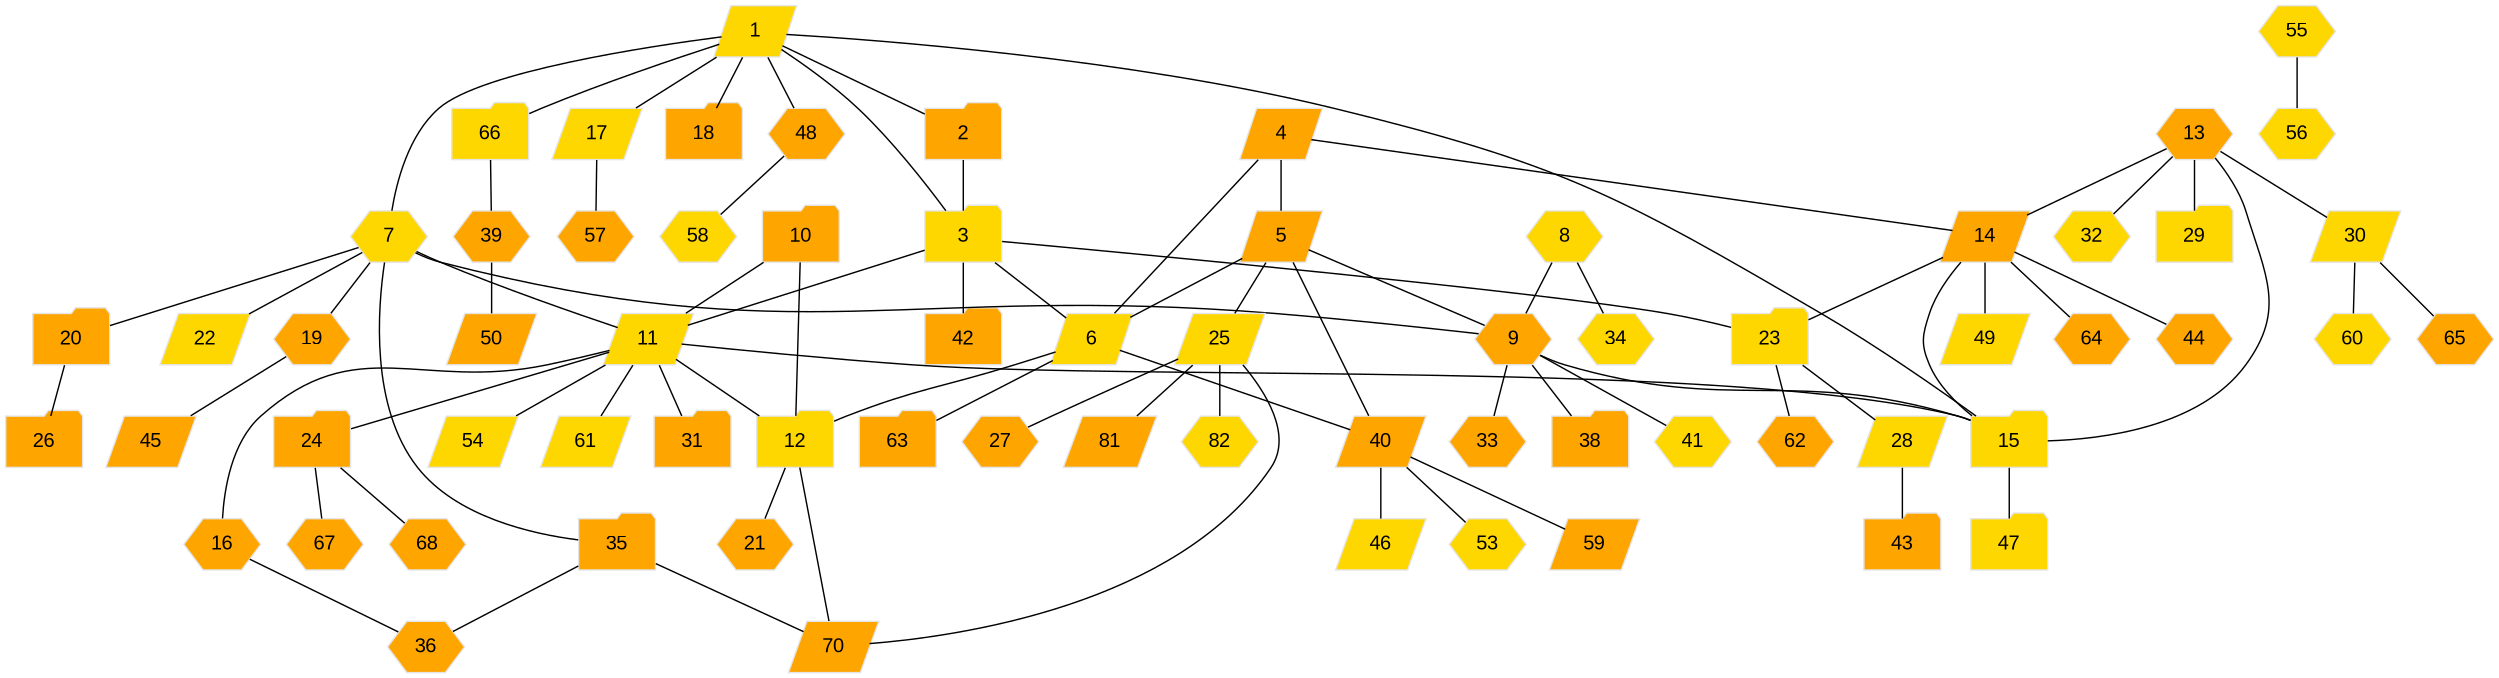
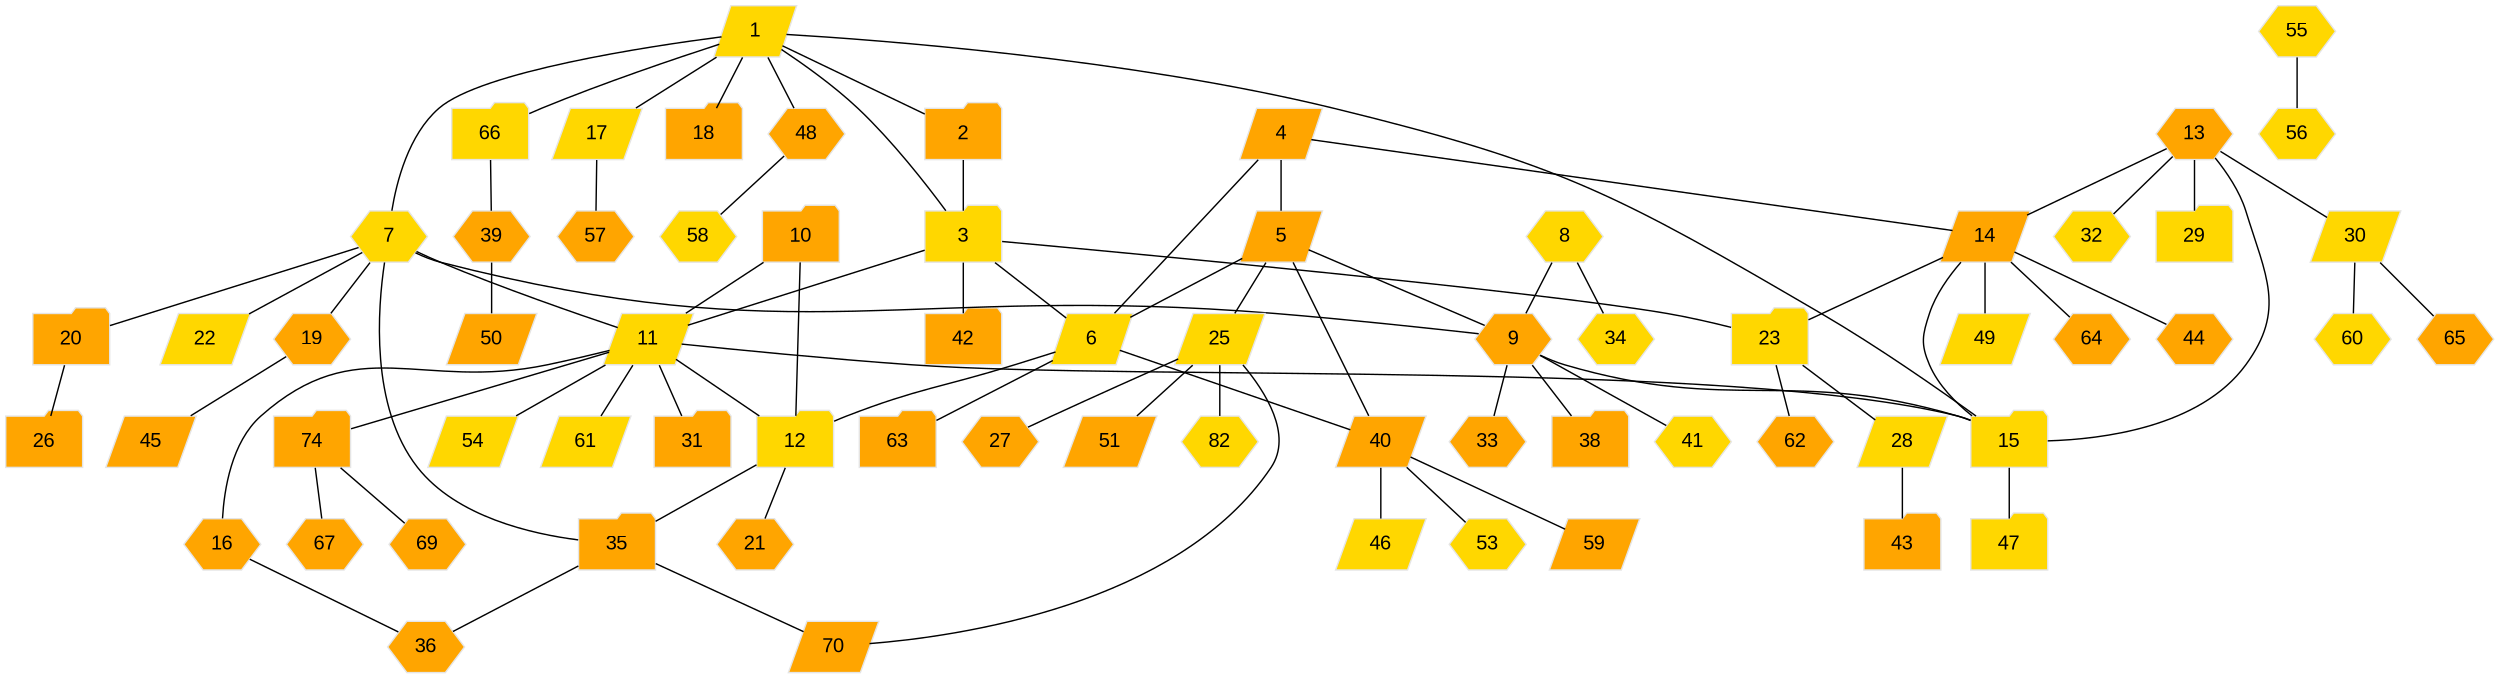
(312, 442) -> (312, 442)
(1110, 442) -> (1110, 442)
(427, 544) -> (427, 544)
(814, 544) -> (706, 493)
